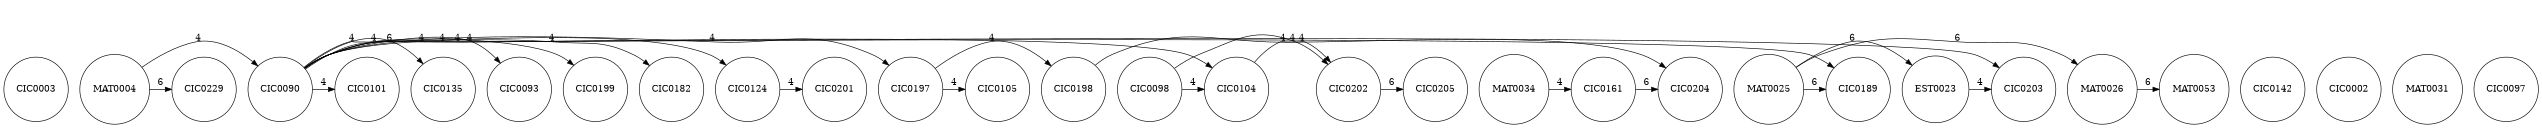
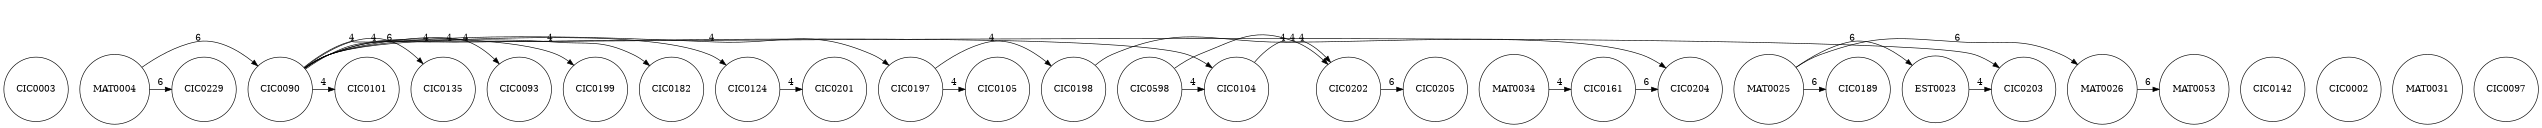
(198, 39) -> (198, 39)
(1065, 40) -> none
(1150, 89) -> (1150, 89)
